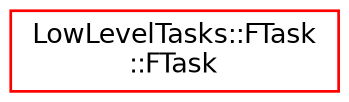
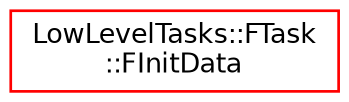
(175, 51) -> (175, 51)
